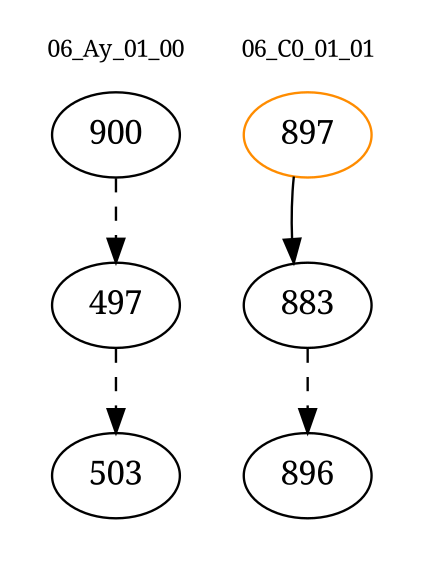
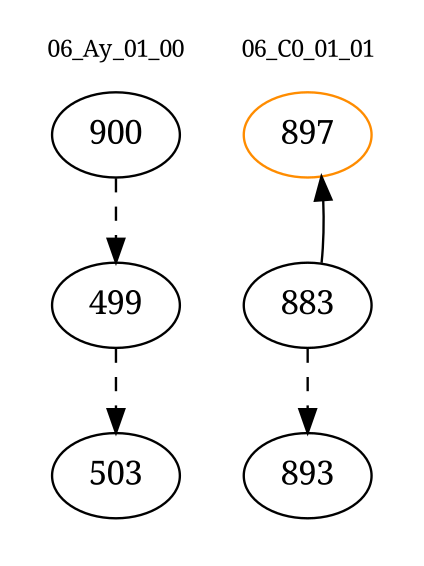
(292, 208) -> (323, 232)
(116, 305) -> (116, 305)
(308, 476) -> (308, 476)
